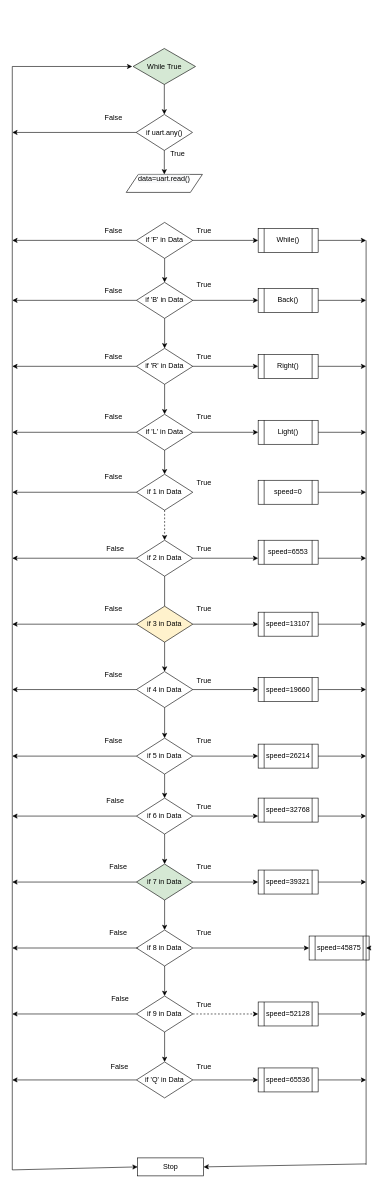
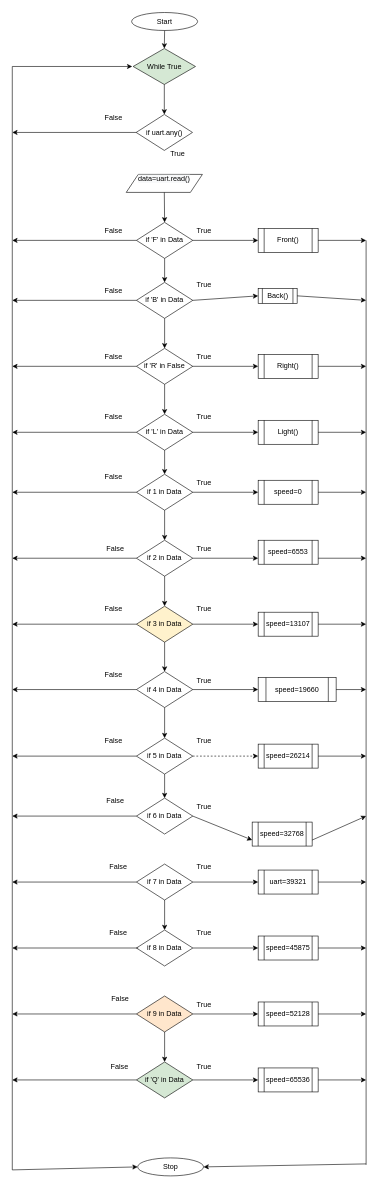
none -> (165, 21)
none -> (165, 37)
(164, 168) -> none
none -> (165, 205)
(288, 240) -> (288, 240)
(288, 300) -> (278, 296)
(165, 366) -> (165, 366)
none -> (252, 492)
(165, 523) -> (165, 523)
(165, 602) -> (165, 600)
(288, 690) -> (297, 690)
(223, 756) -> (223, 756)
(288, 810) -> (282, 834)
(165, 847) -> none
(165, 882) -> (165, 882)
(288, 882) -> (288, 882)
(339, 948) -> (288, 948)
(165, 979) -> none
(165, 1014) -> (165, 1014)
(223, 1014) -> (223, 1014)
(165, 1080) -> (165, 1080)
(171, 1167) -> (171, 1167)
